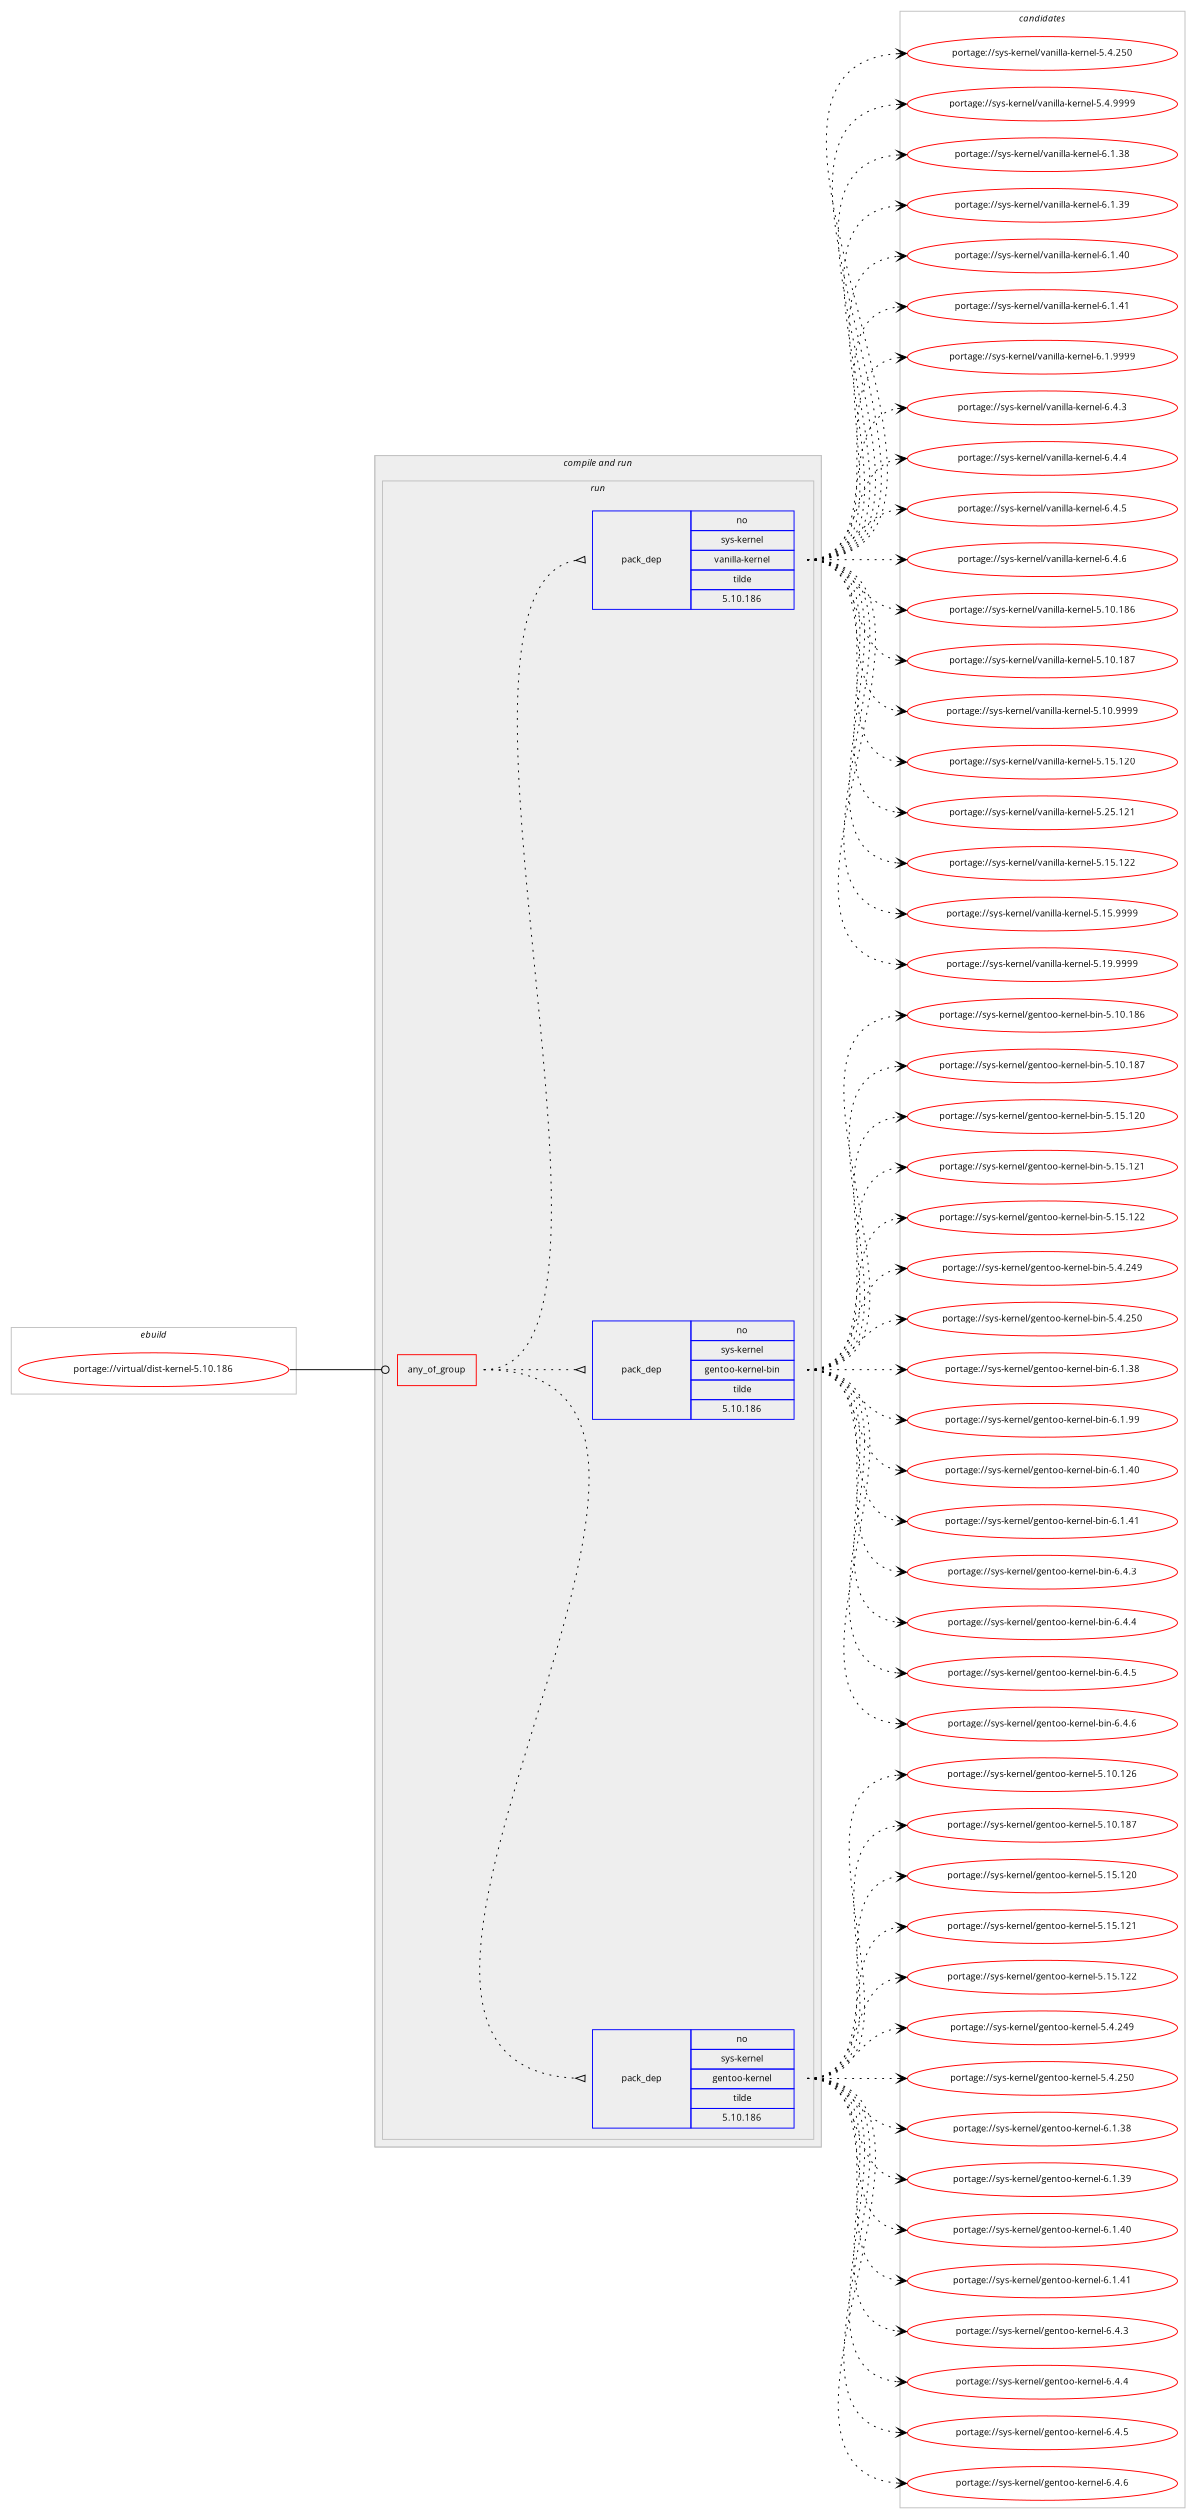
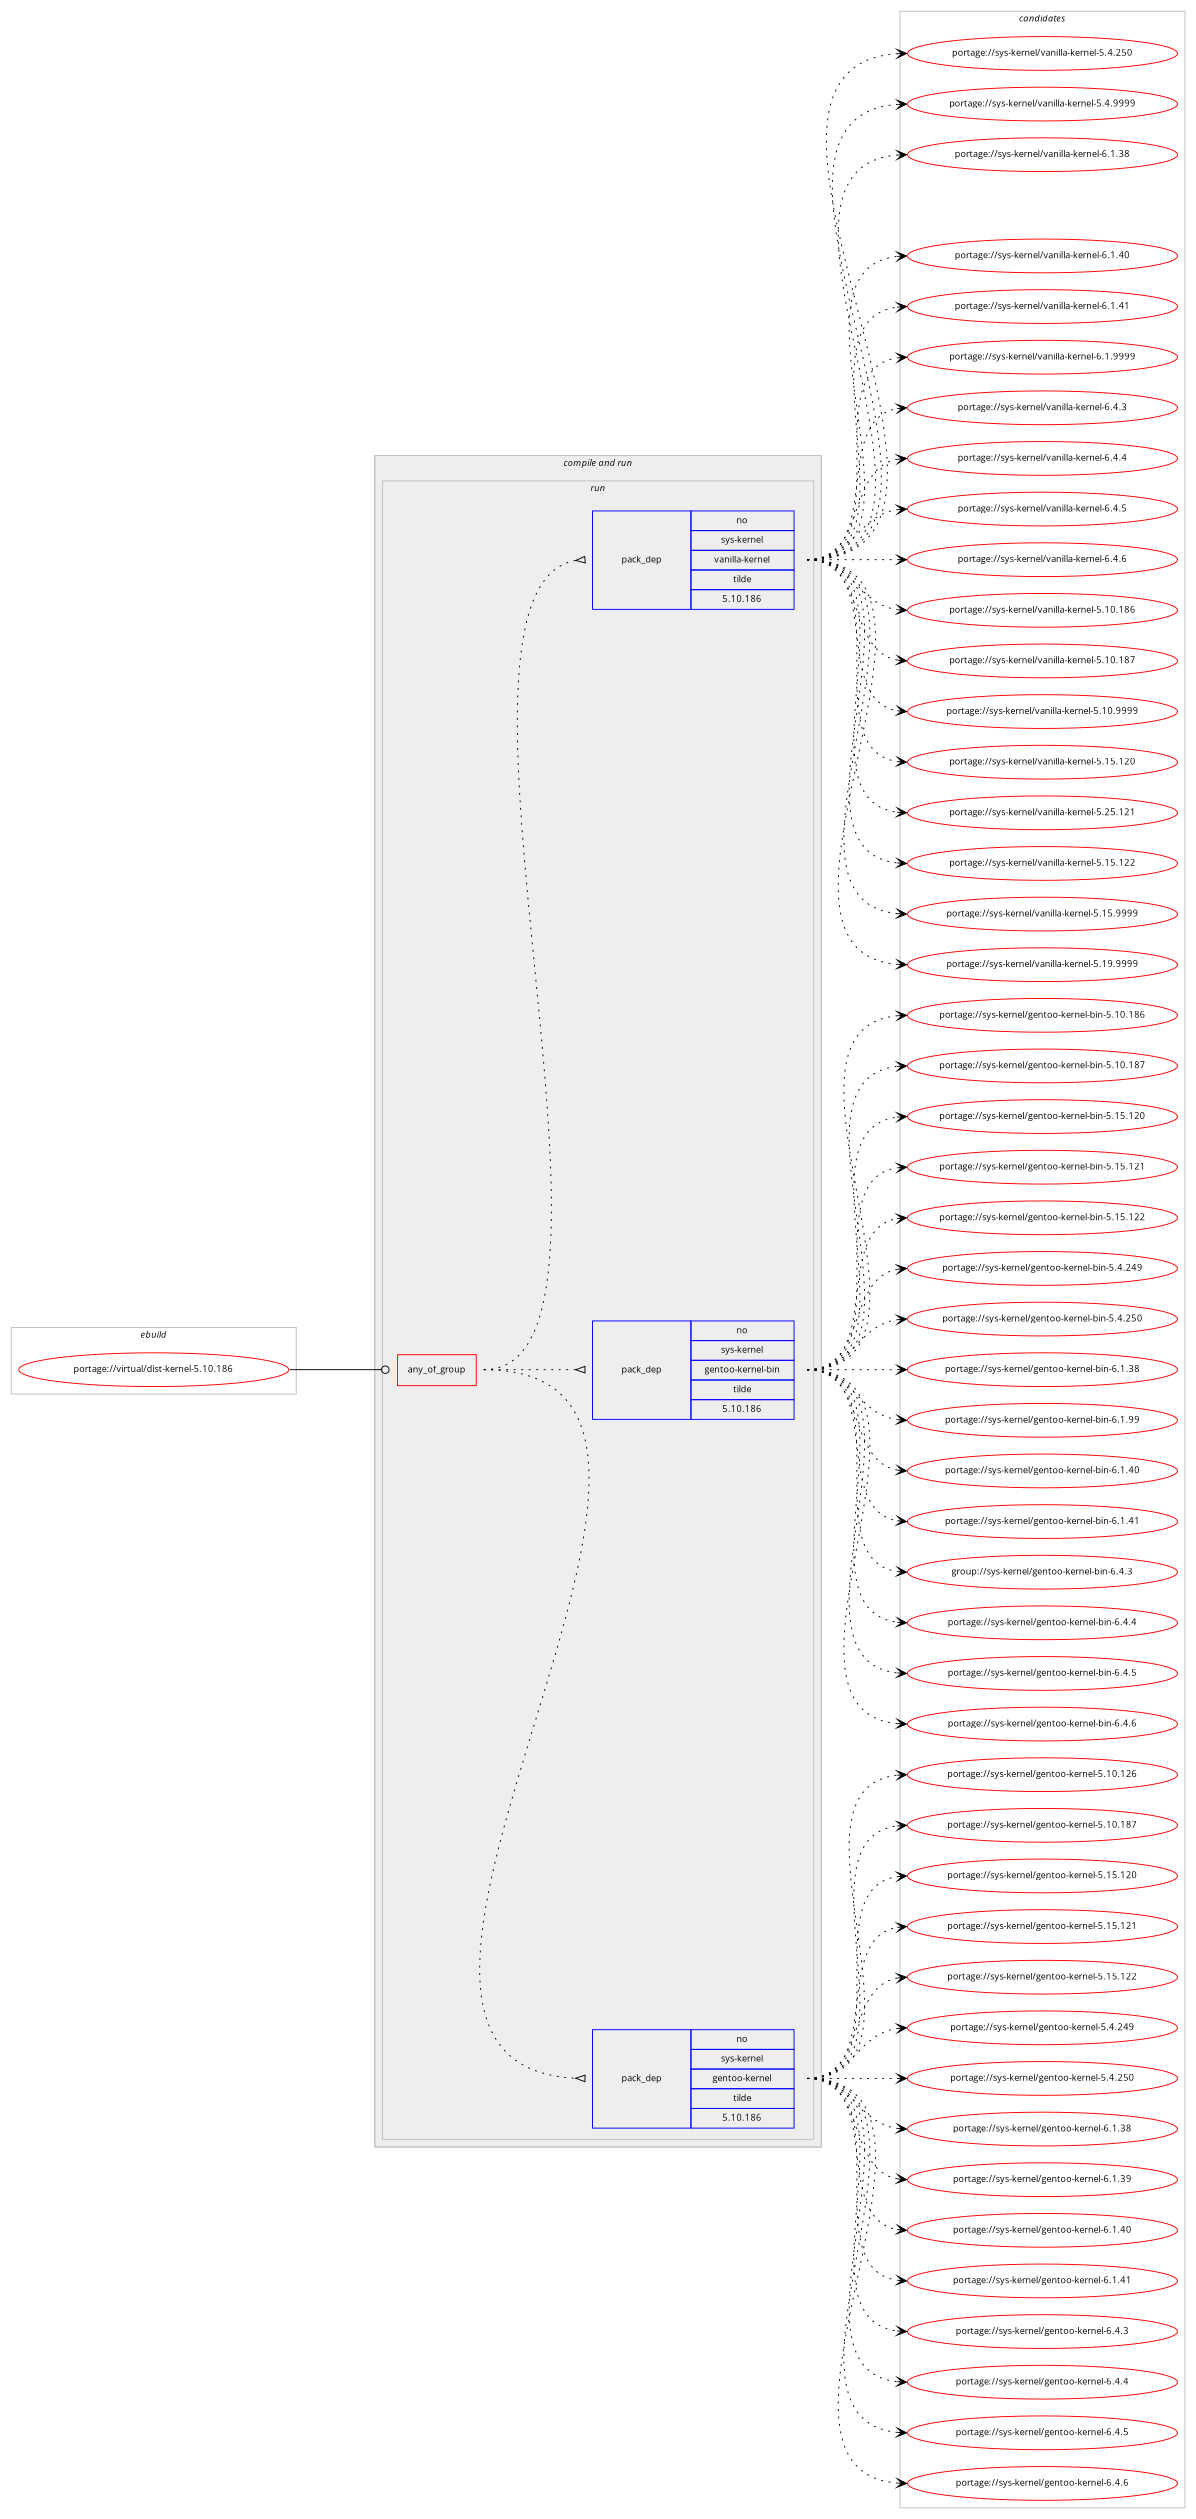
(1042, 205) -> none
(1042, 1572) -> (1042, 1572)
